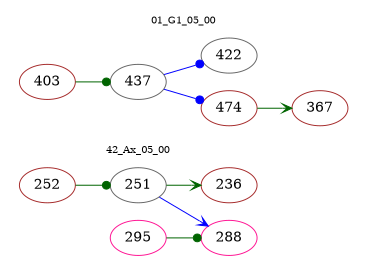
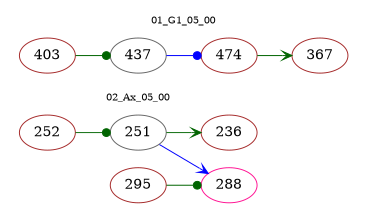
(229, 56) -> none
(138, 151) -> (138, 98)
(138, 238) -> (138, 185)
